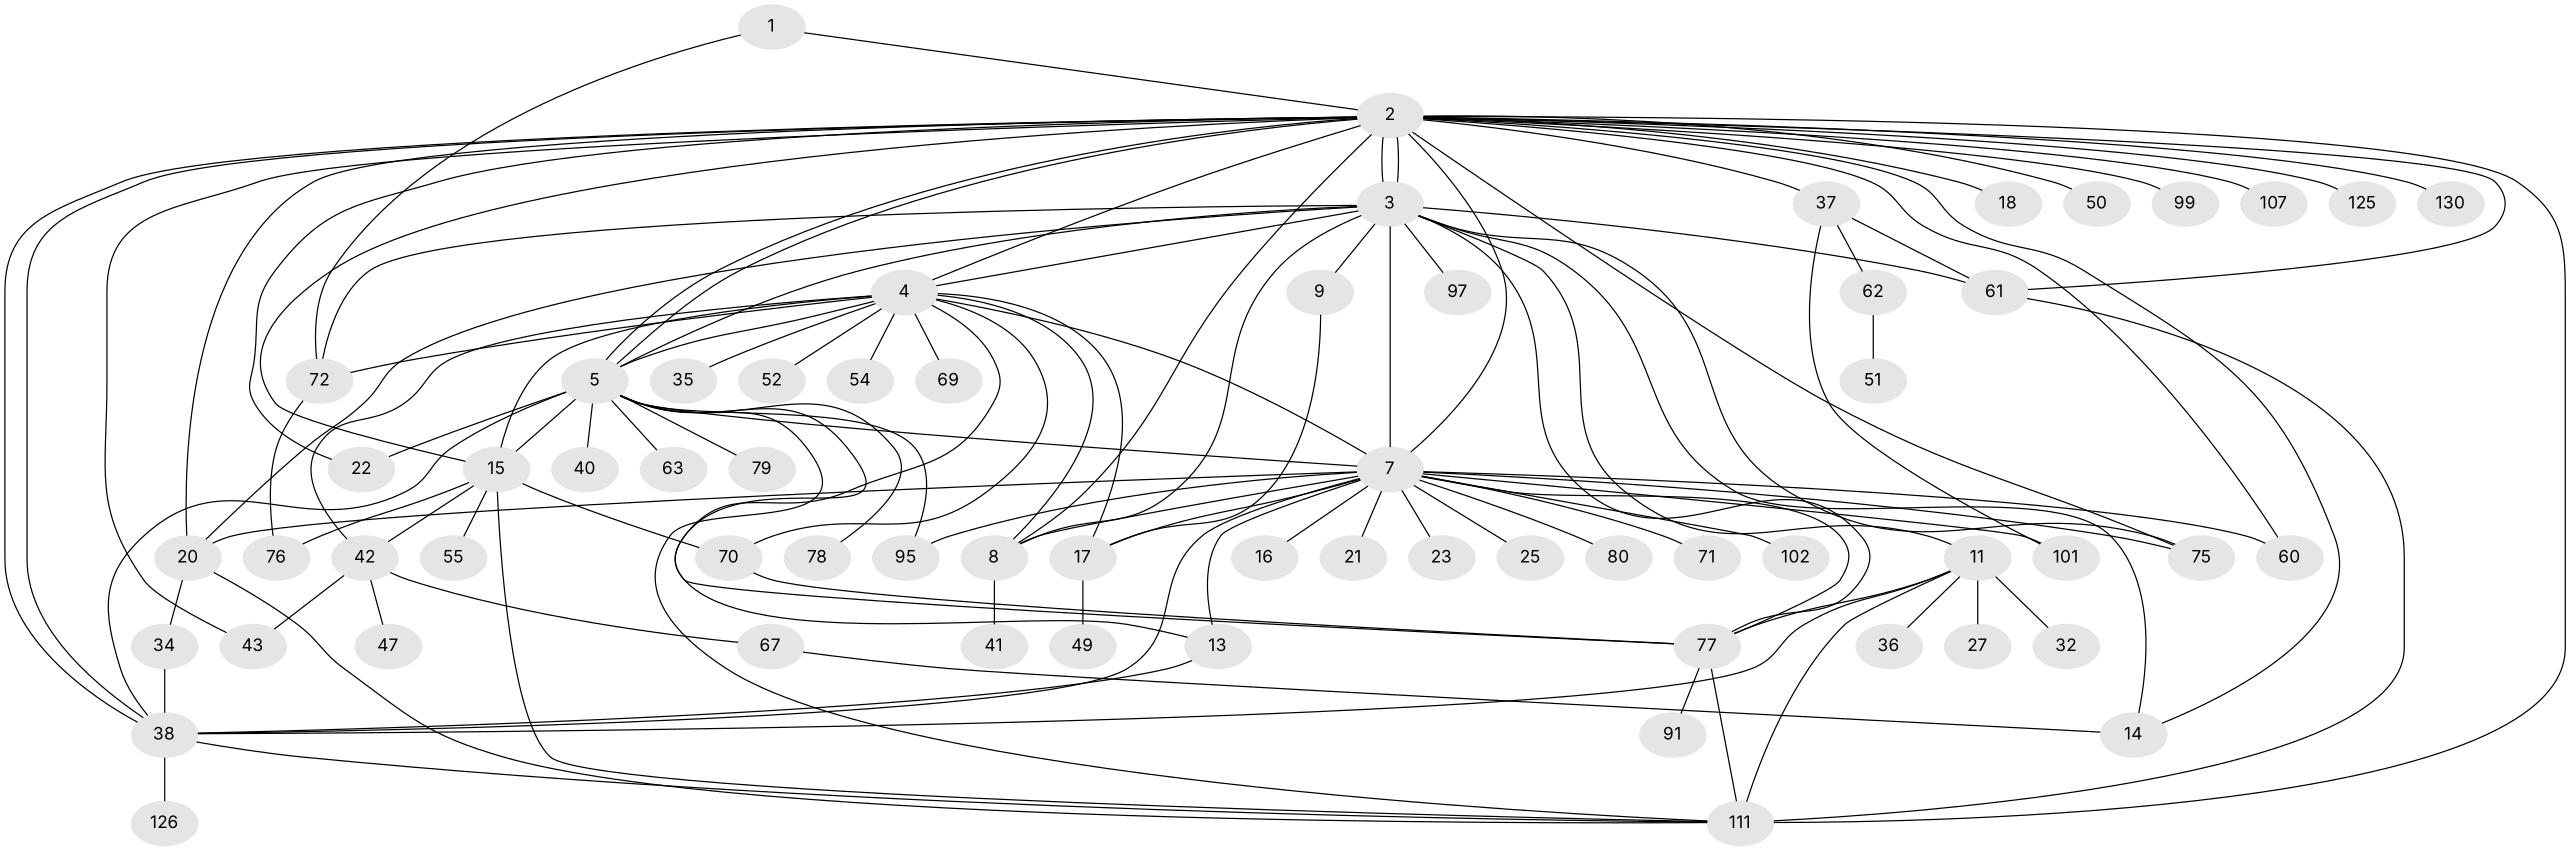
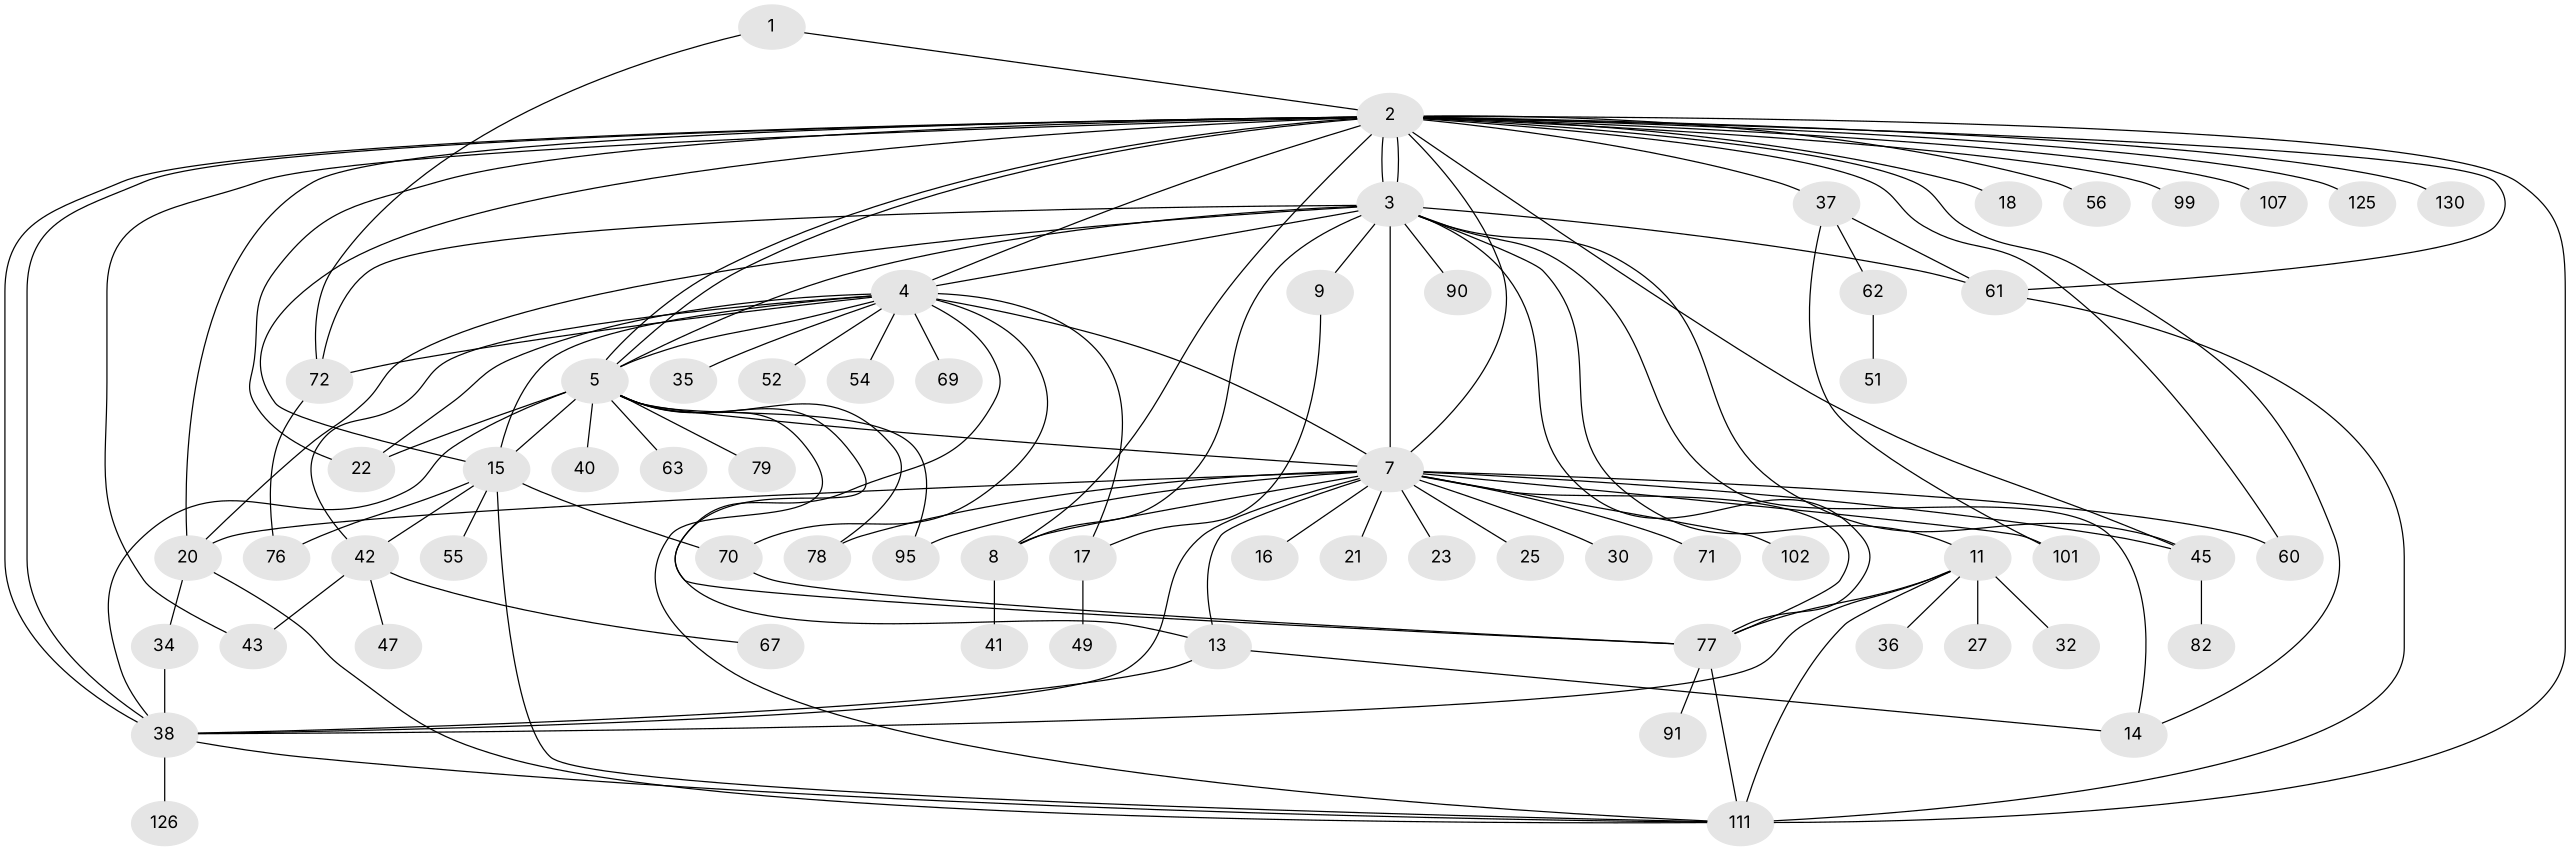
(2097, 204) -> (2097, 204)
(1458, 293) -> (1458, 293)
(1090, 380) -> (547, 346)
(1234, 510) -> (1097, 490)
(1619, 558) -> (1619, 558)
(2201, 558) -> (2201, 558)
none -> (2201, 647)
(1419, 696) -> (1676, 691)
